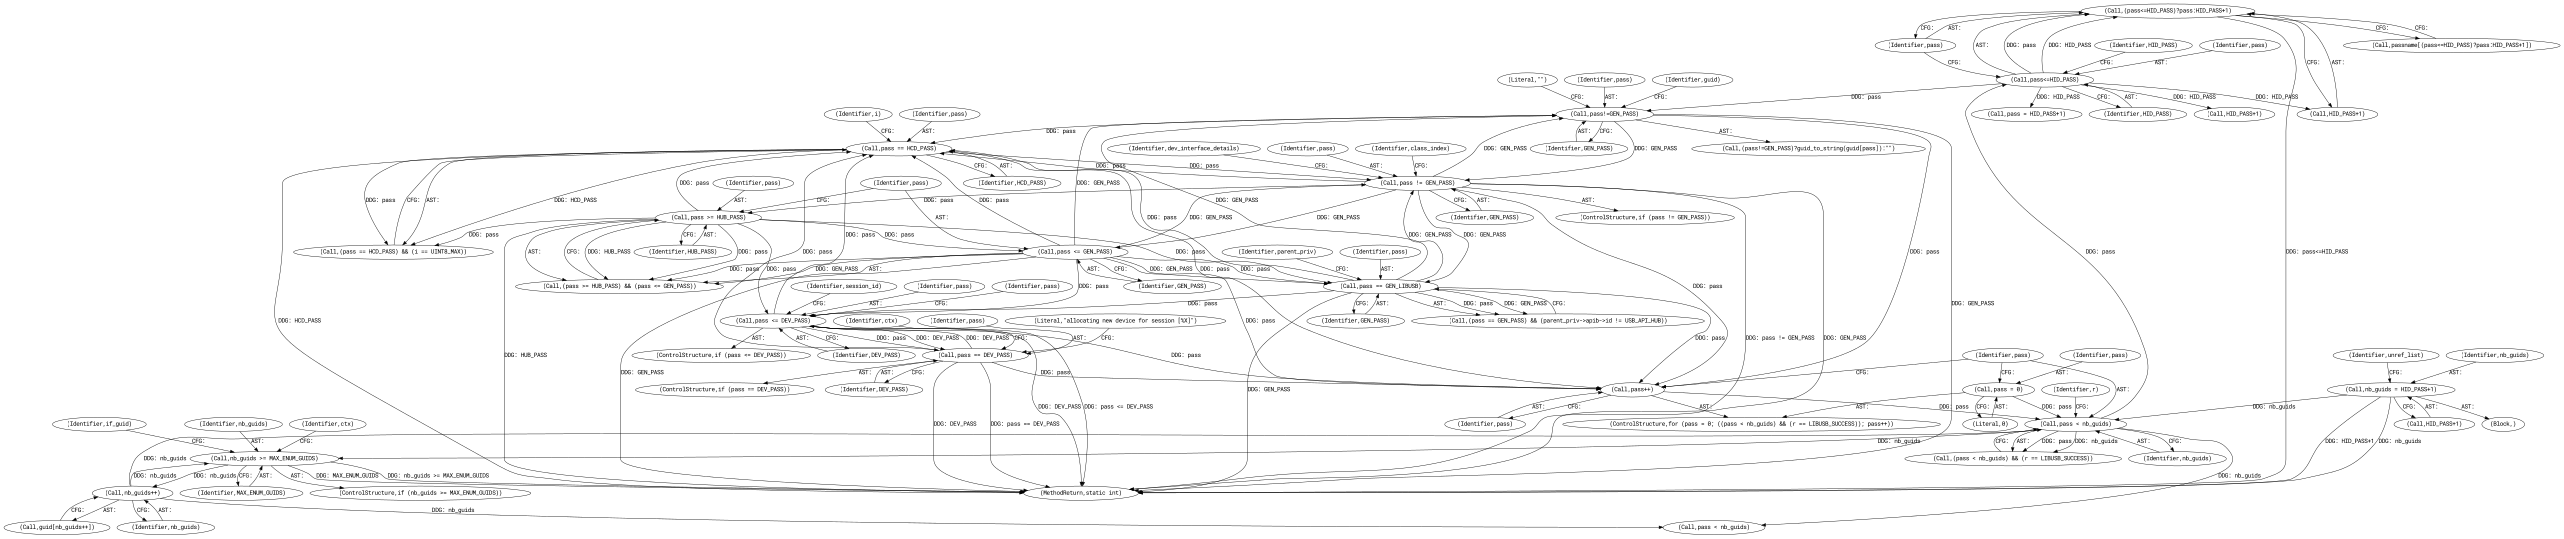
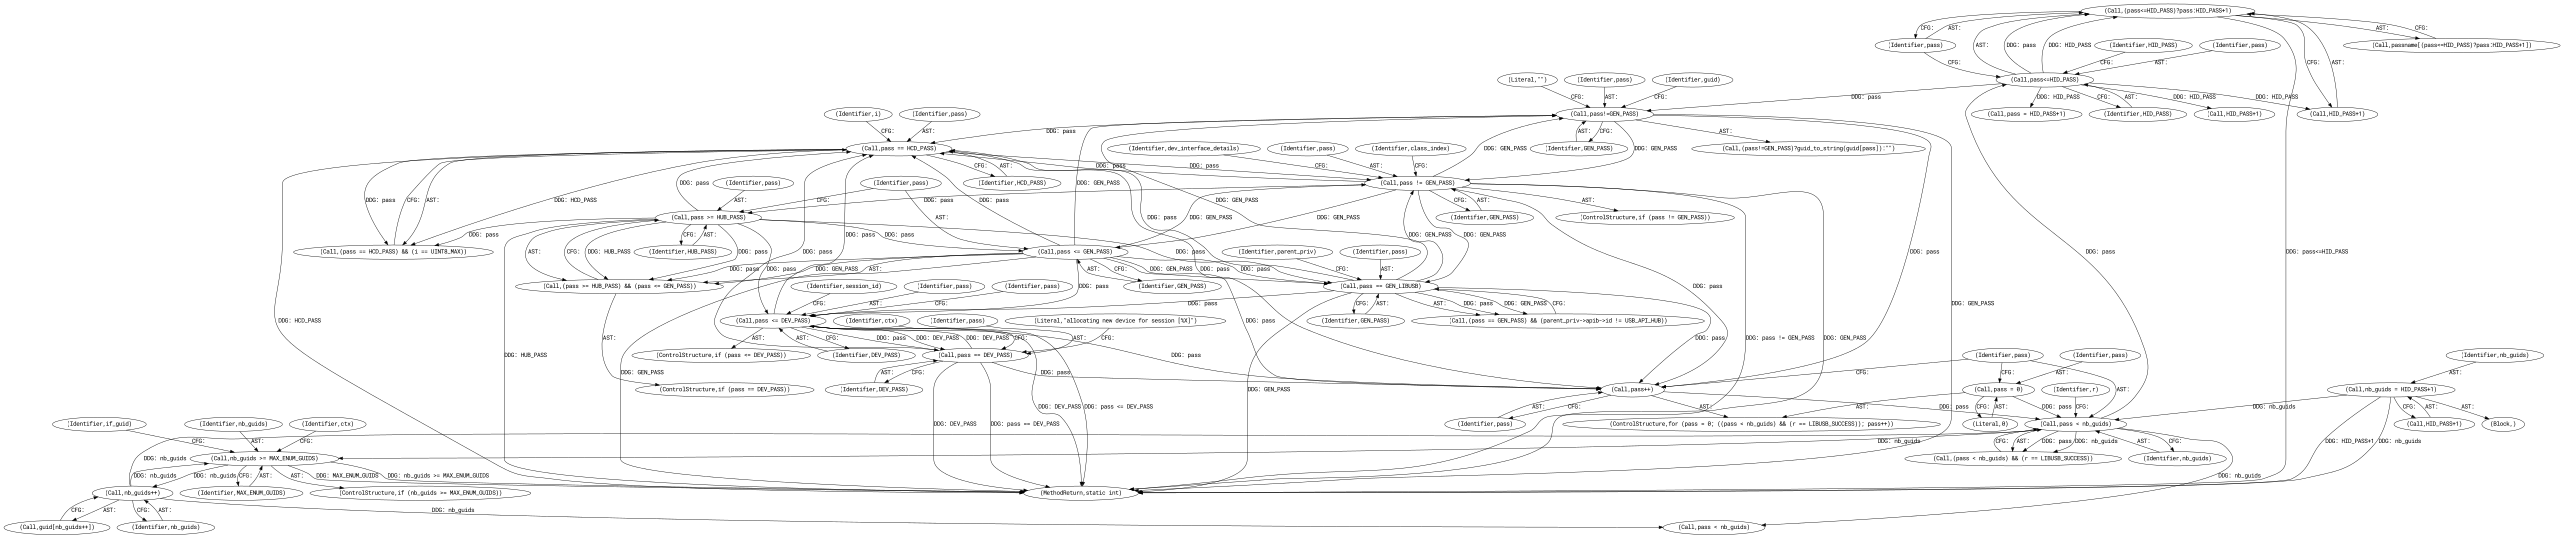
(2384, 28) -> (2384, 28)
(2386, 355) -> none
(852, 371) -> (603, 357)
